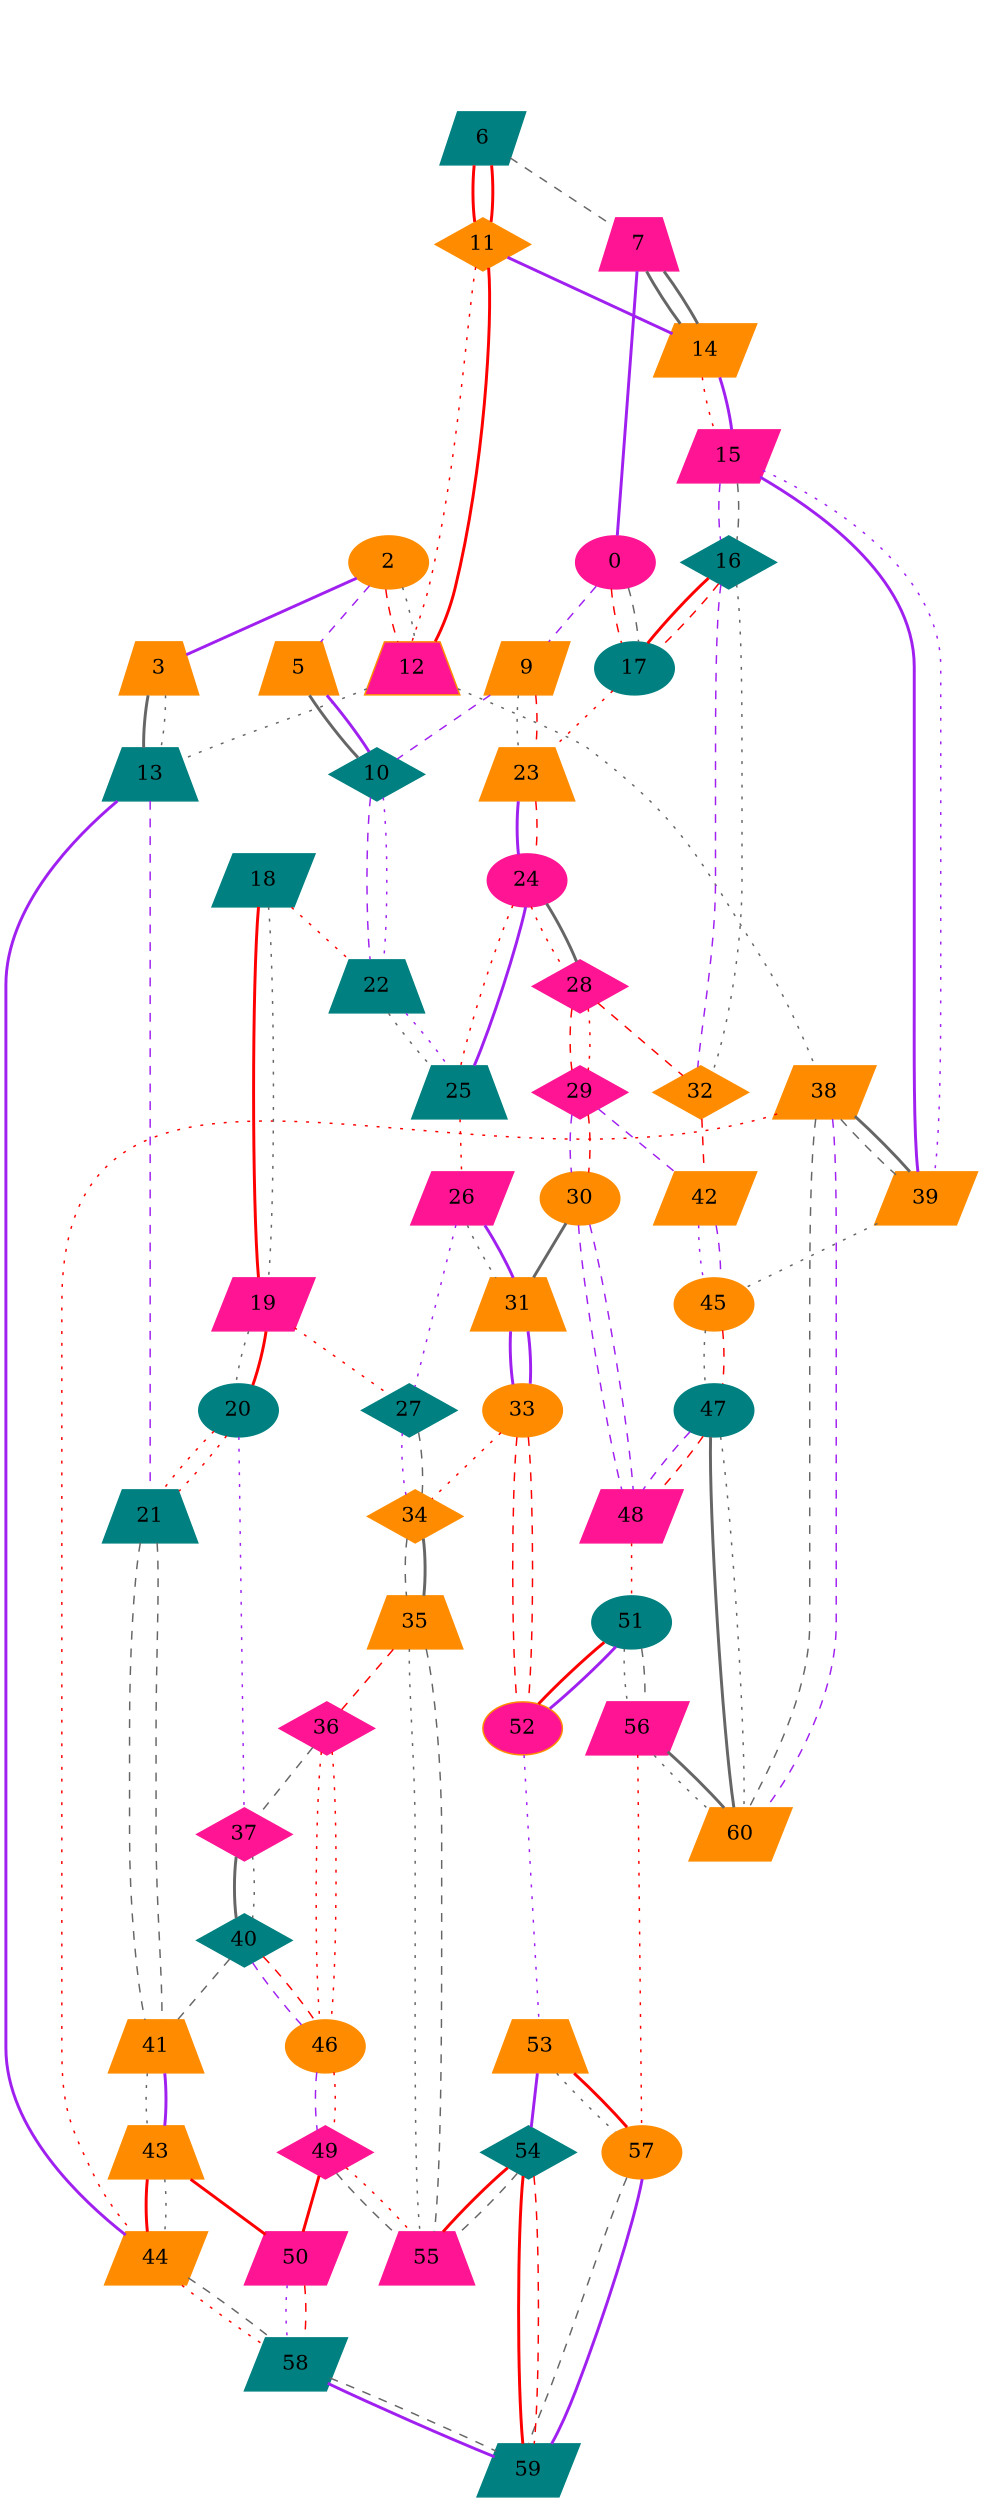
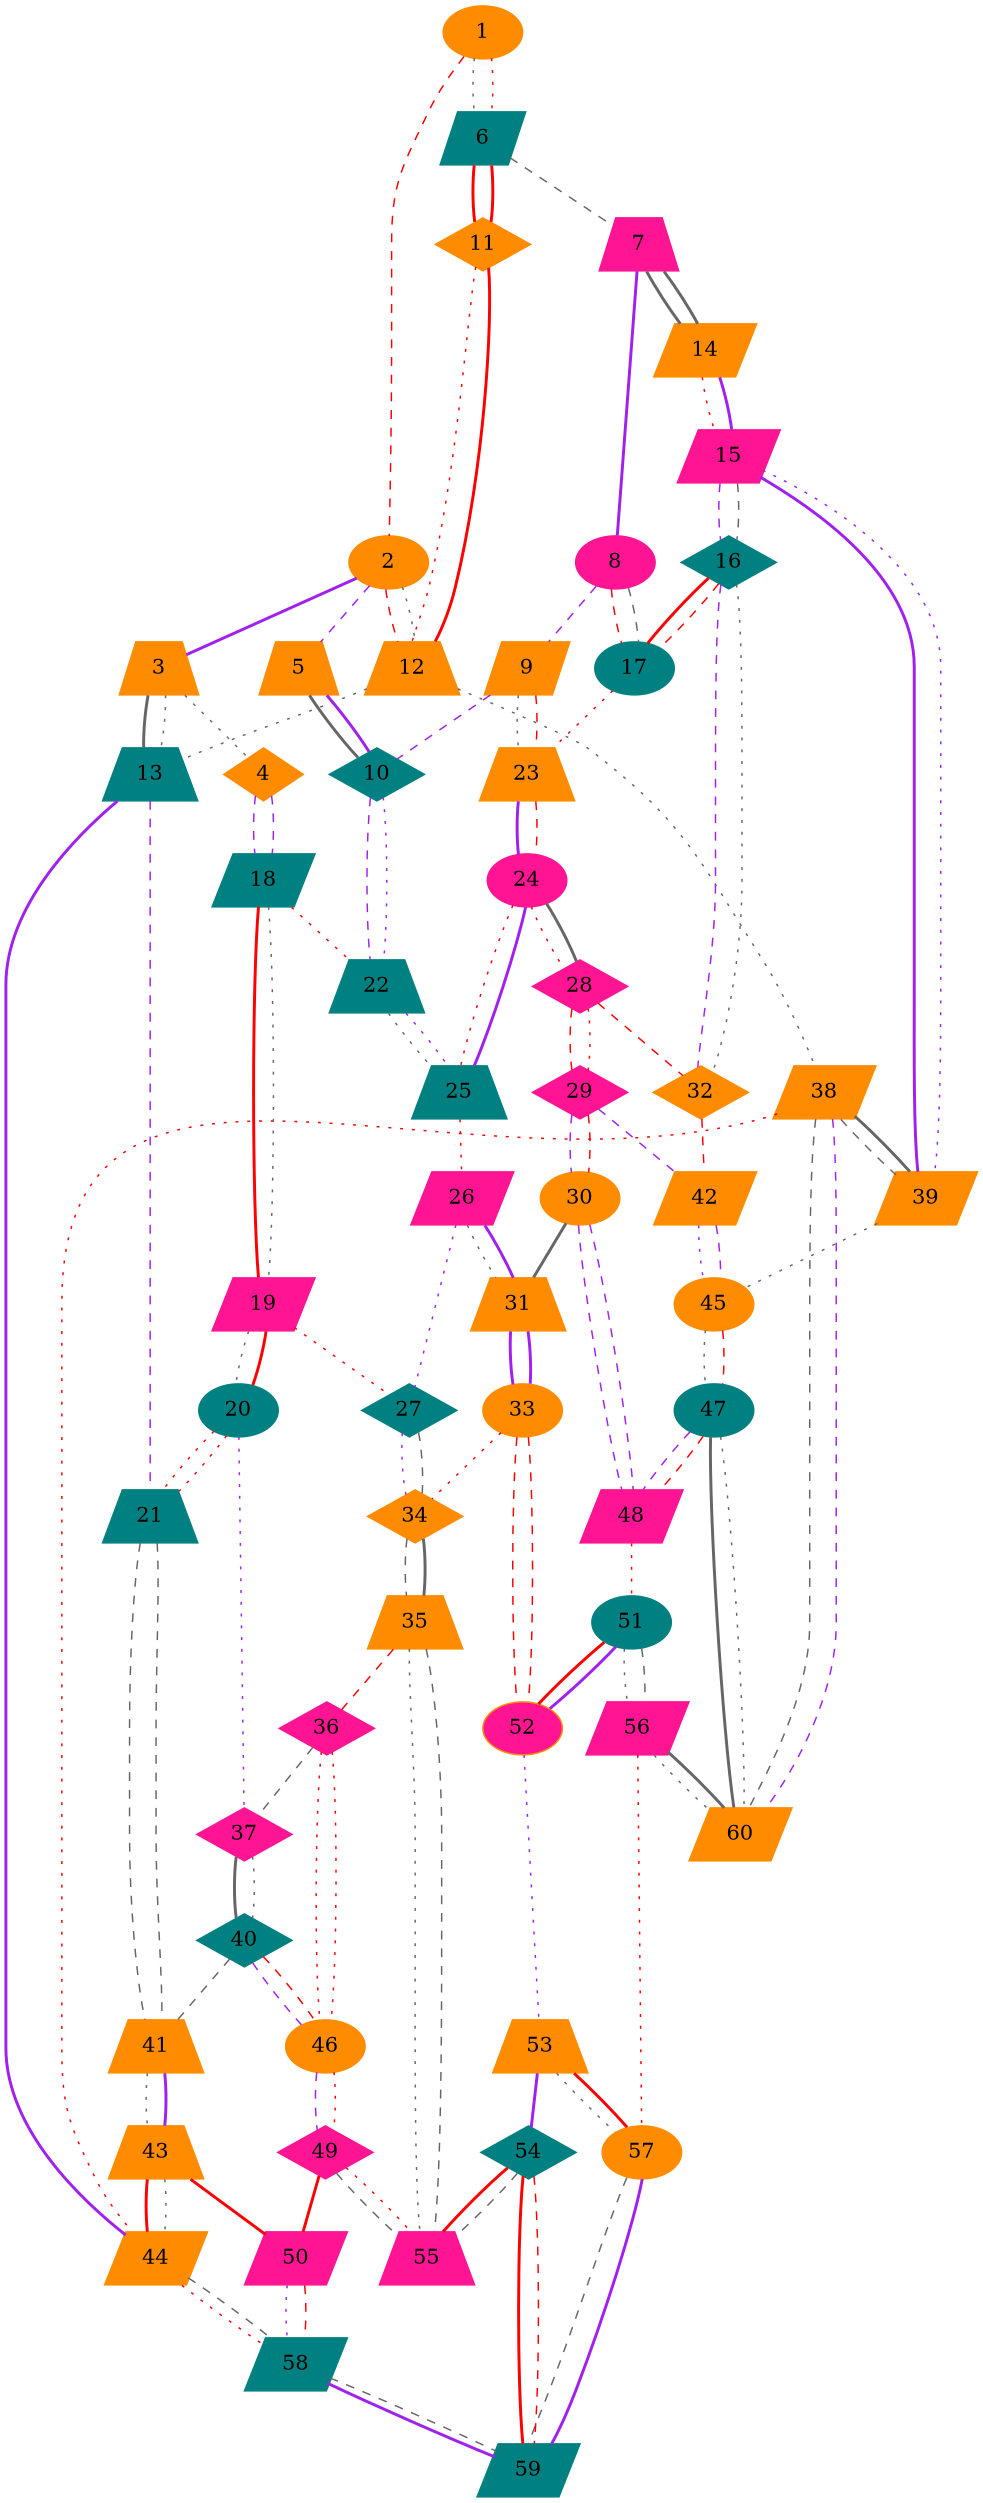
none -> (483, 32)
(590, 296) -> none
(615, 562) -> (615, 562)
(412, 668) -> (412, 668)
none -> (264, 774)
